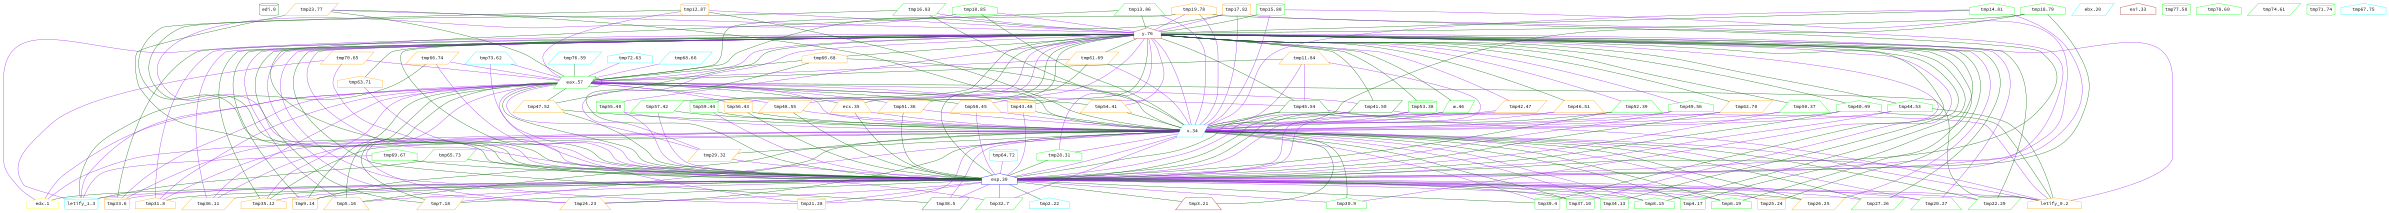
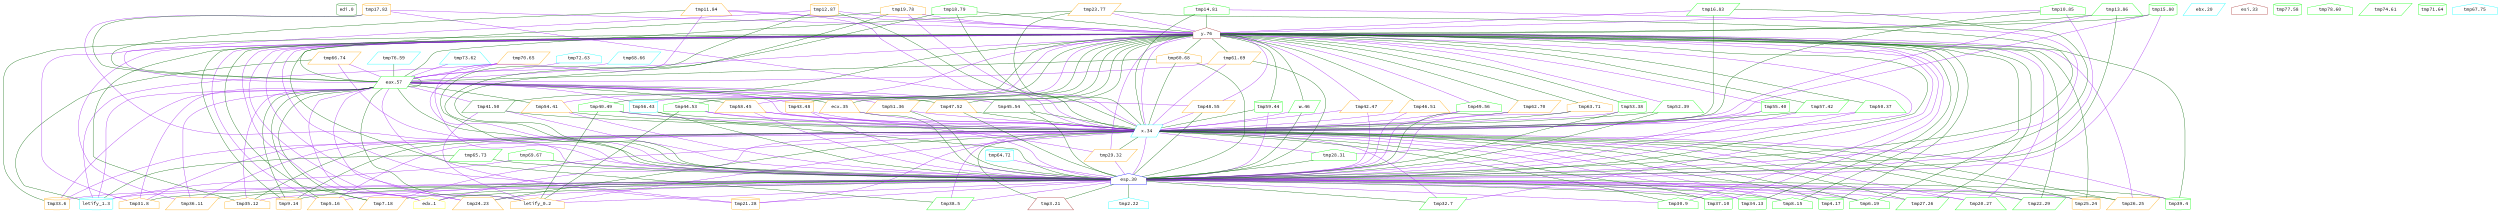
(2321, 9) -> (2432, 9)
(1589, 19) -> (1139, 64)
(1304, 82) -> (926, 21)
(738, 107) -> (644, 107)
(573, 123) -> (930, 127)
(1108, 123) -> (974, 123)
none -> (1366, 125)
(1669, 136) -> none
(1526, 147) -> (1687, 144)
(830, 150) -> (731, 135)
(640, 163) -> (838, 164)
(946, 204) -> (950, 204)
